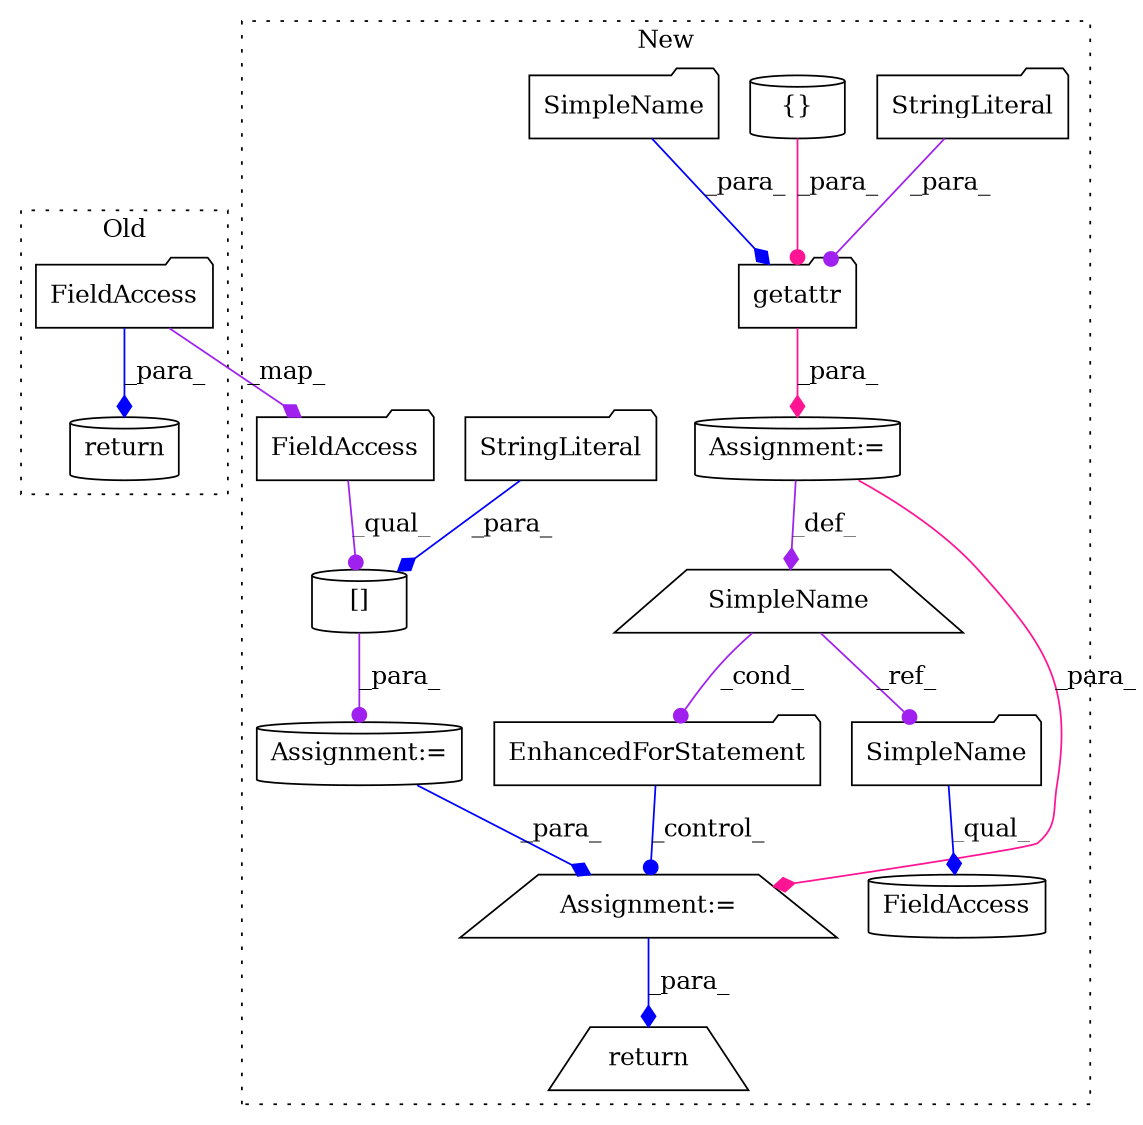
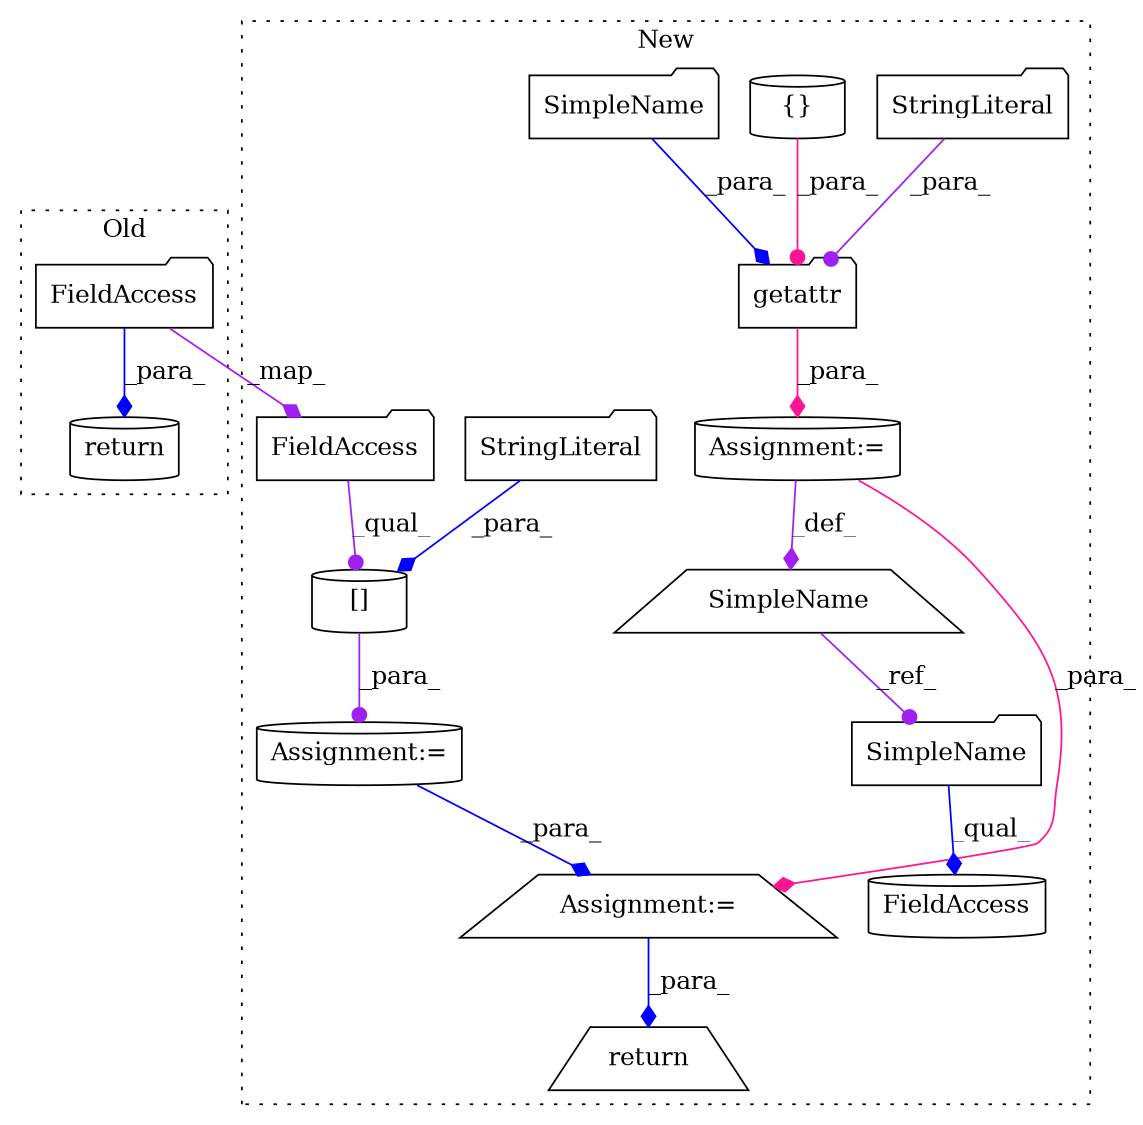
(657, 754) -> none
